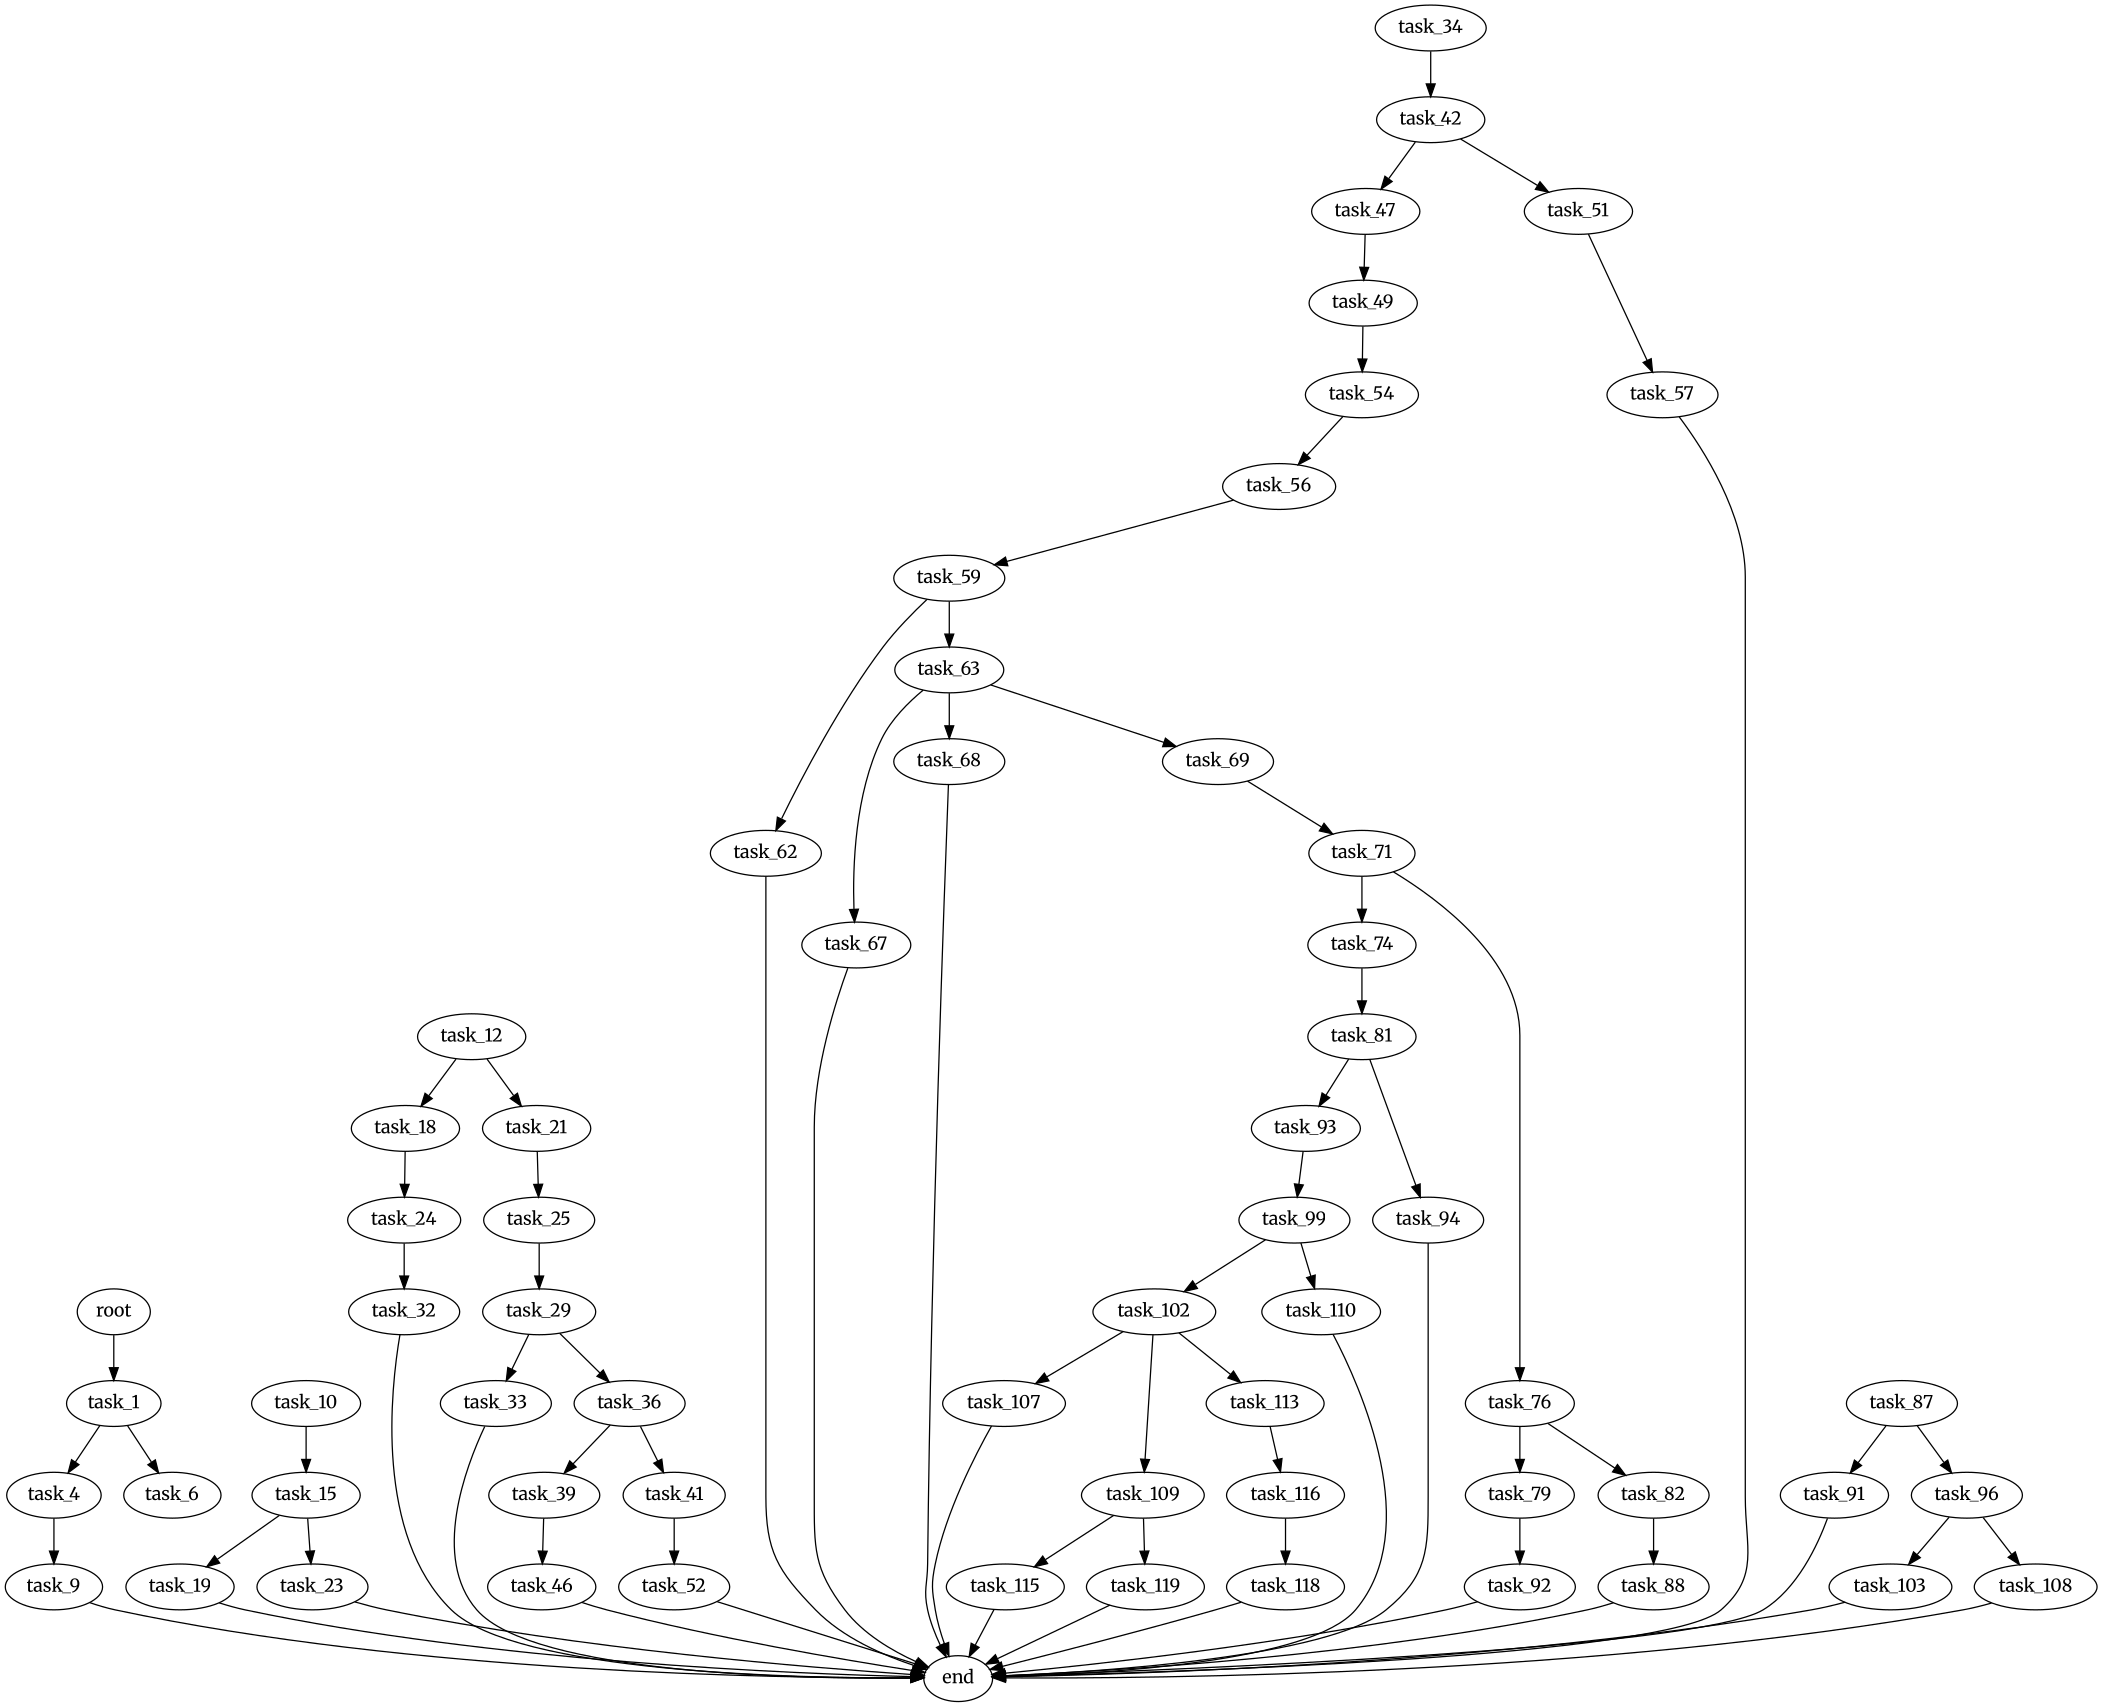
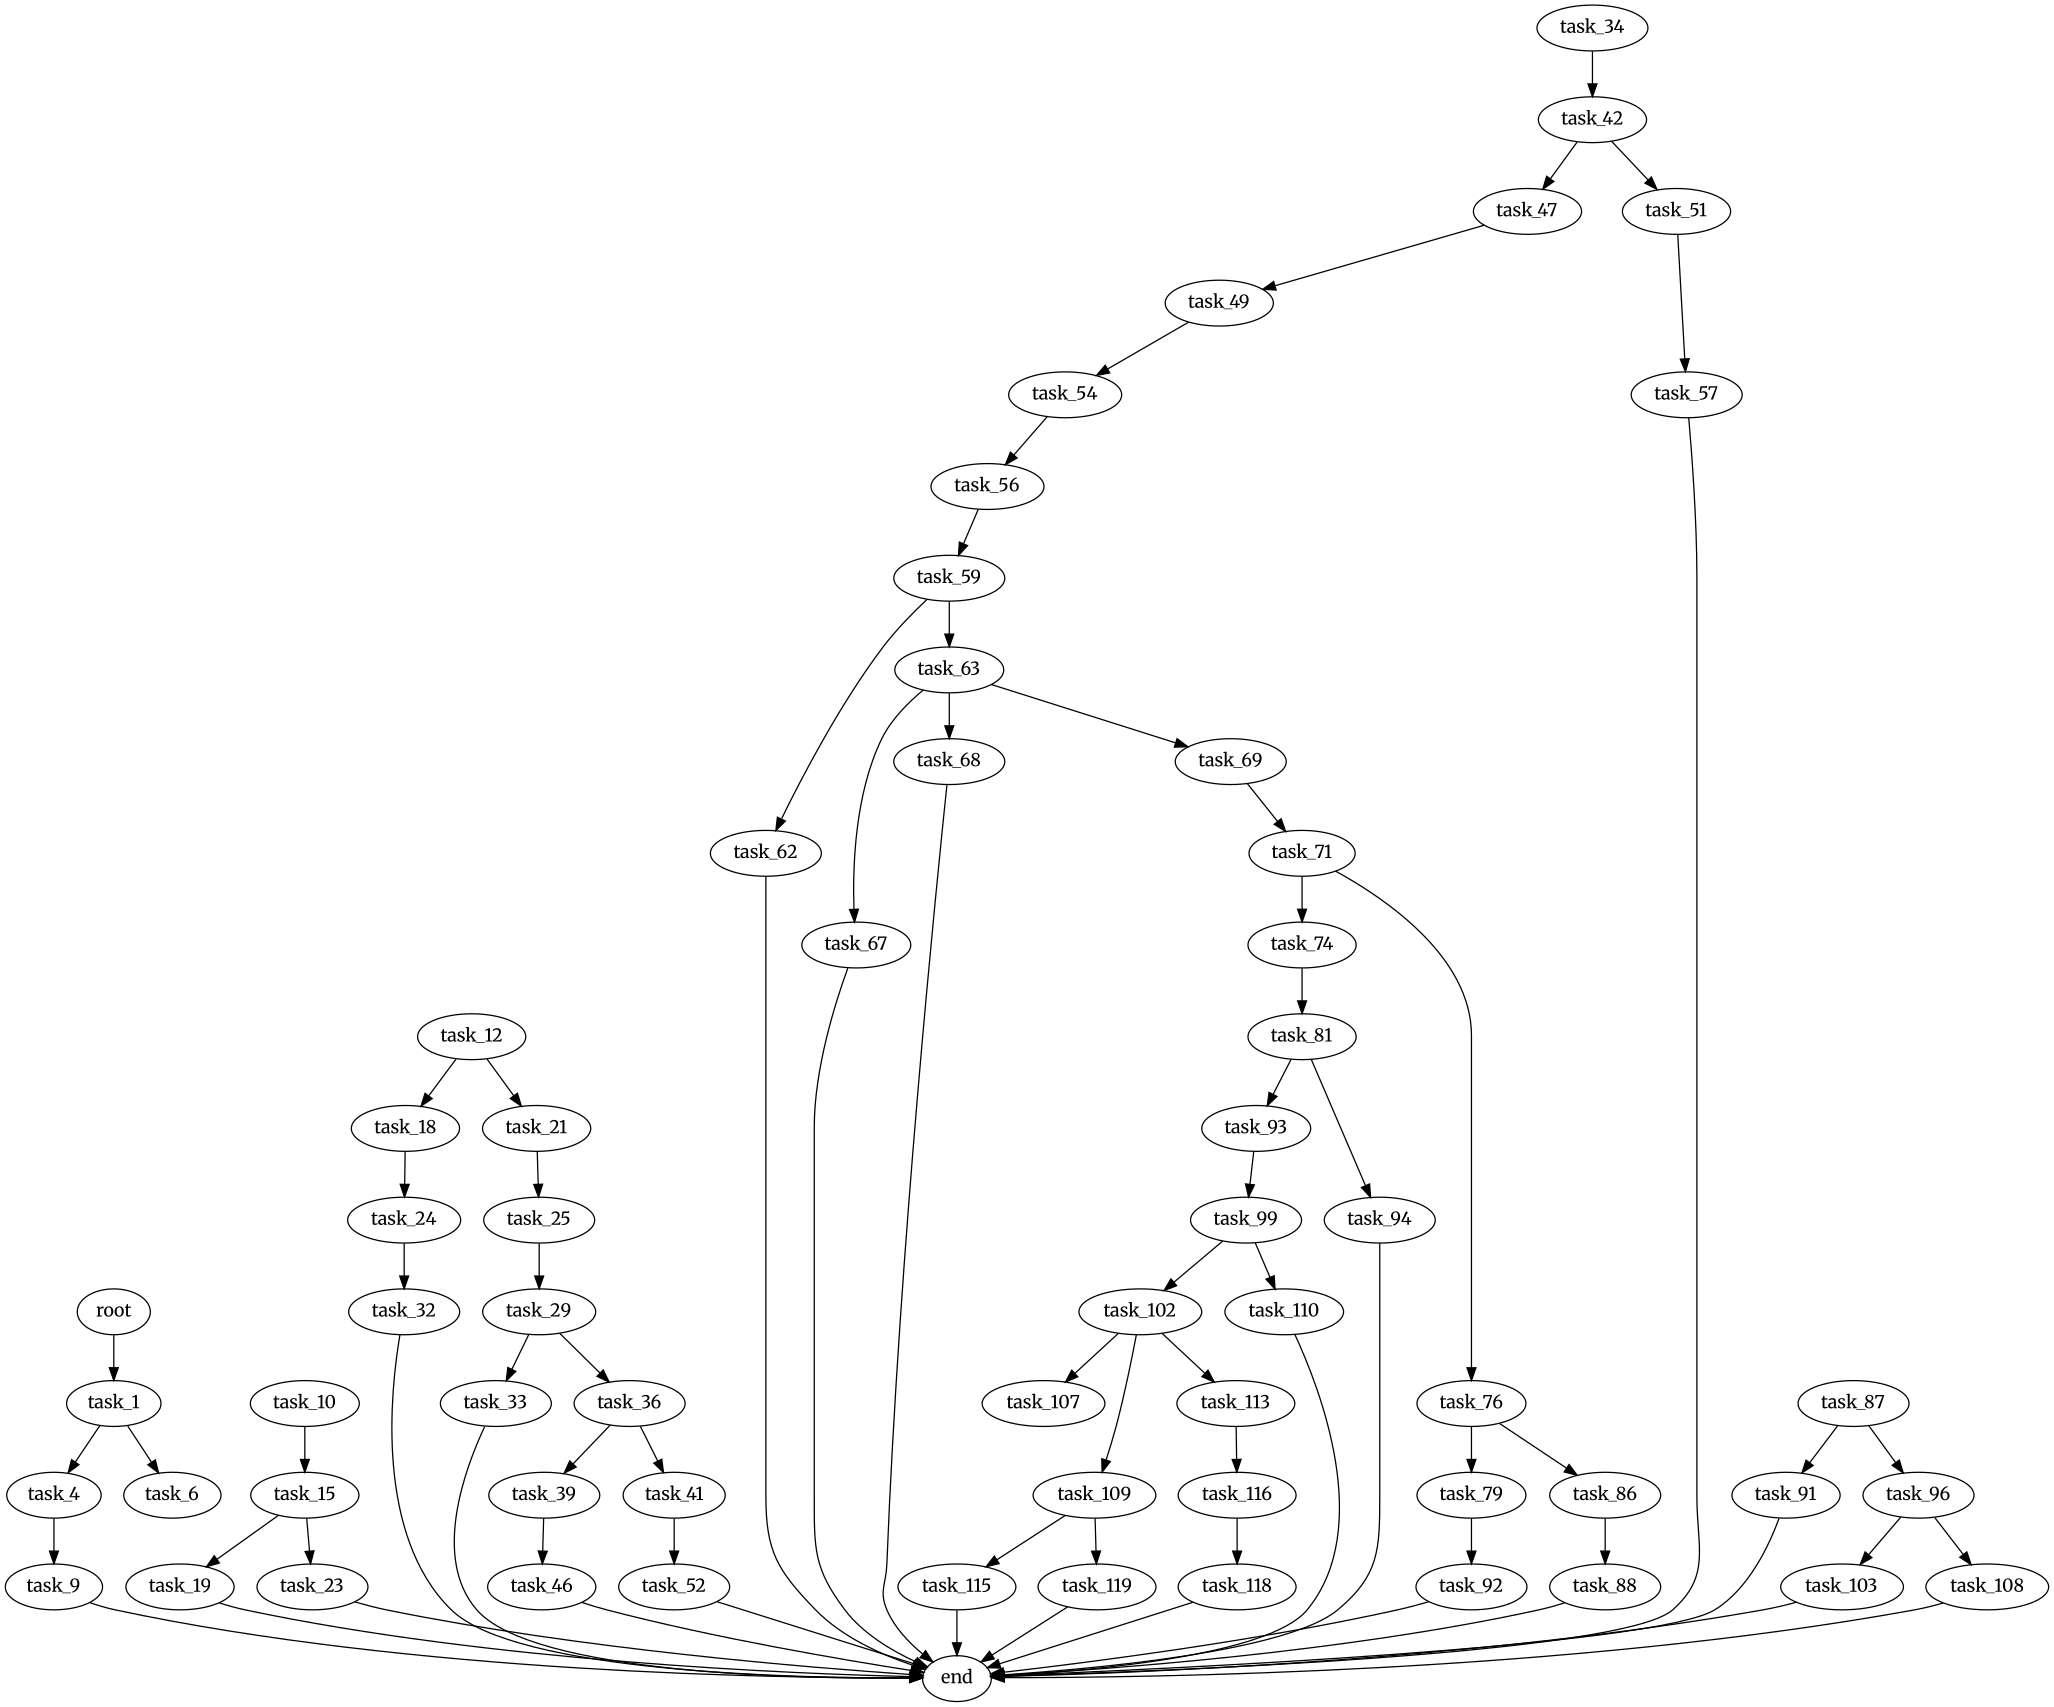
(1654, 1495) -> (1605, 1495)
(944, 1531) -> none
